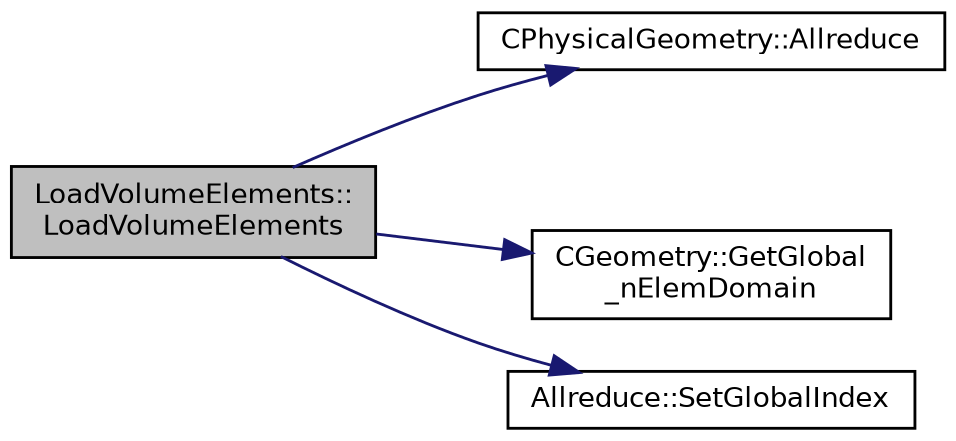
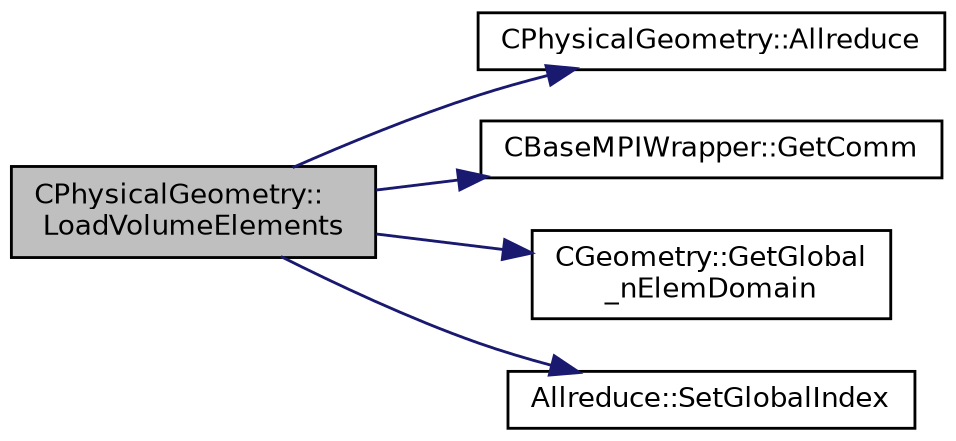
none -> (711, 149)
(194, 212) -> (194, 212)
